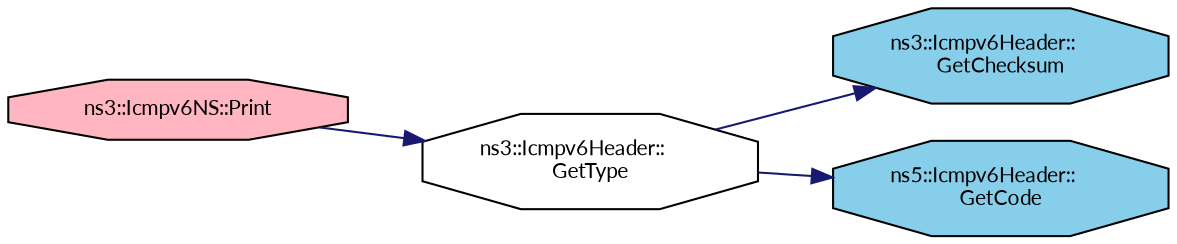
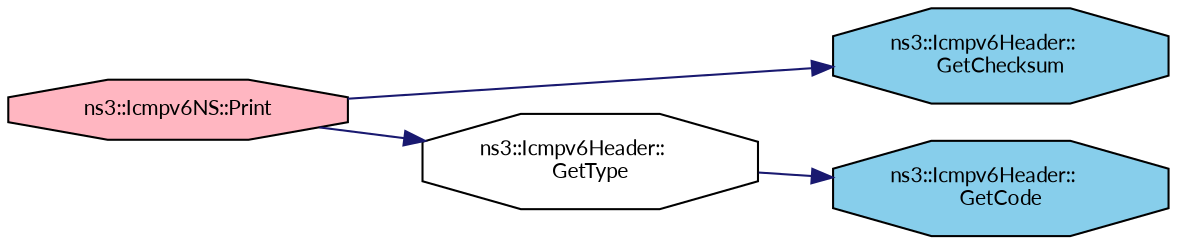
(785, 111) -> (580, 83)
(1001, 188) -> (1001, 188)
